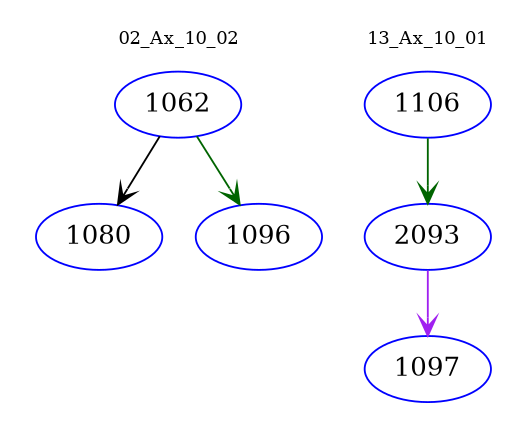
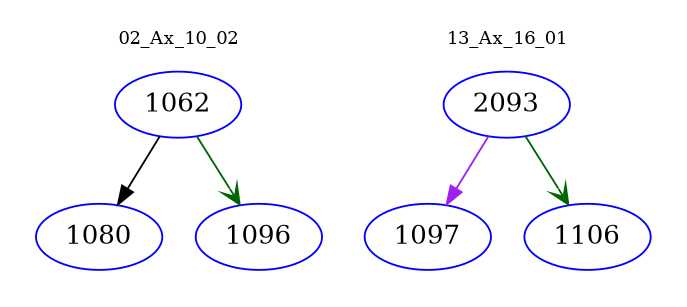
(428, 39) -> (508, 39)
(144, 162) -> (144, 162)
(428, 162) -> (542, 162)
(428, 294) -> (472, 162)
